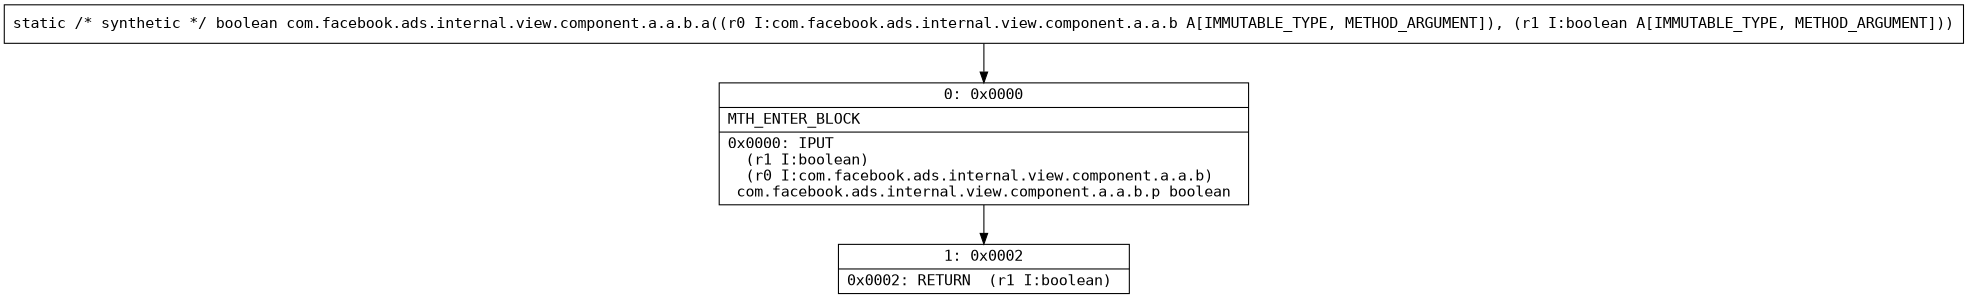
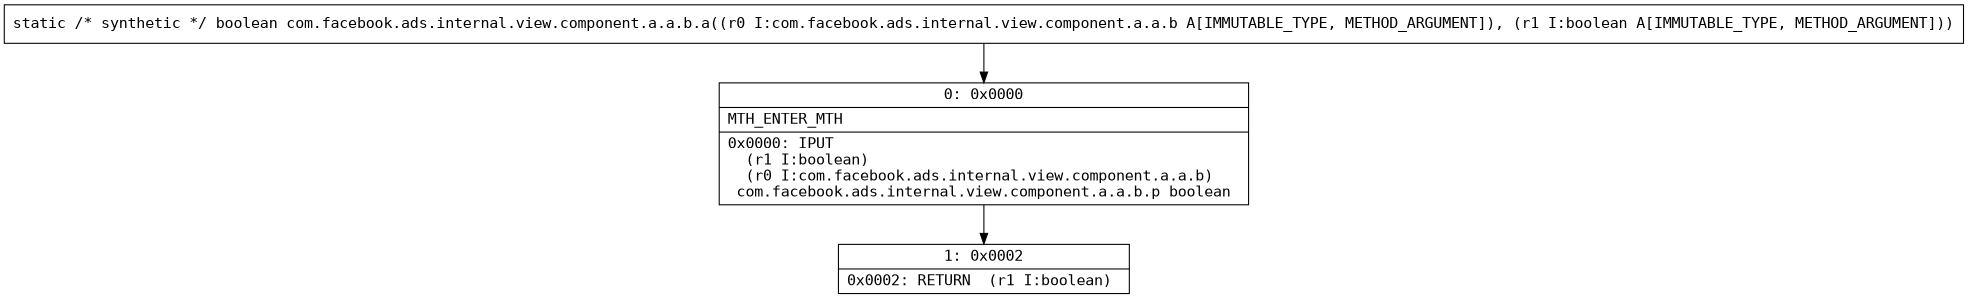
(794, 119) -> (786, 119)
